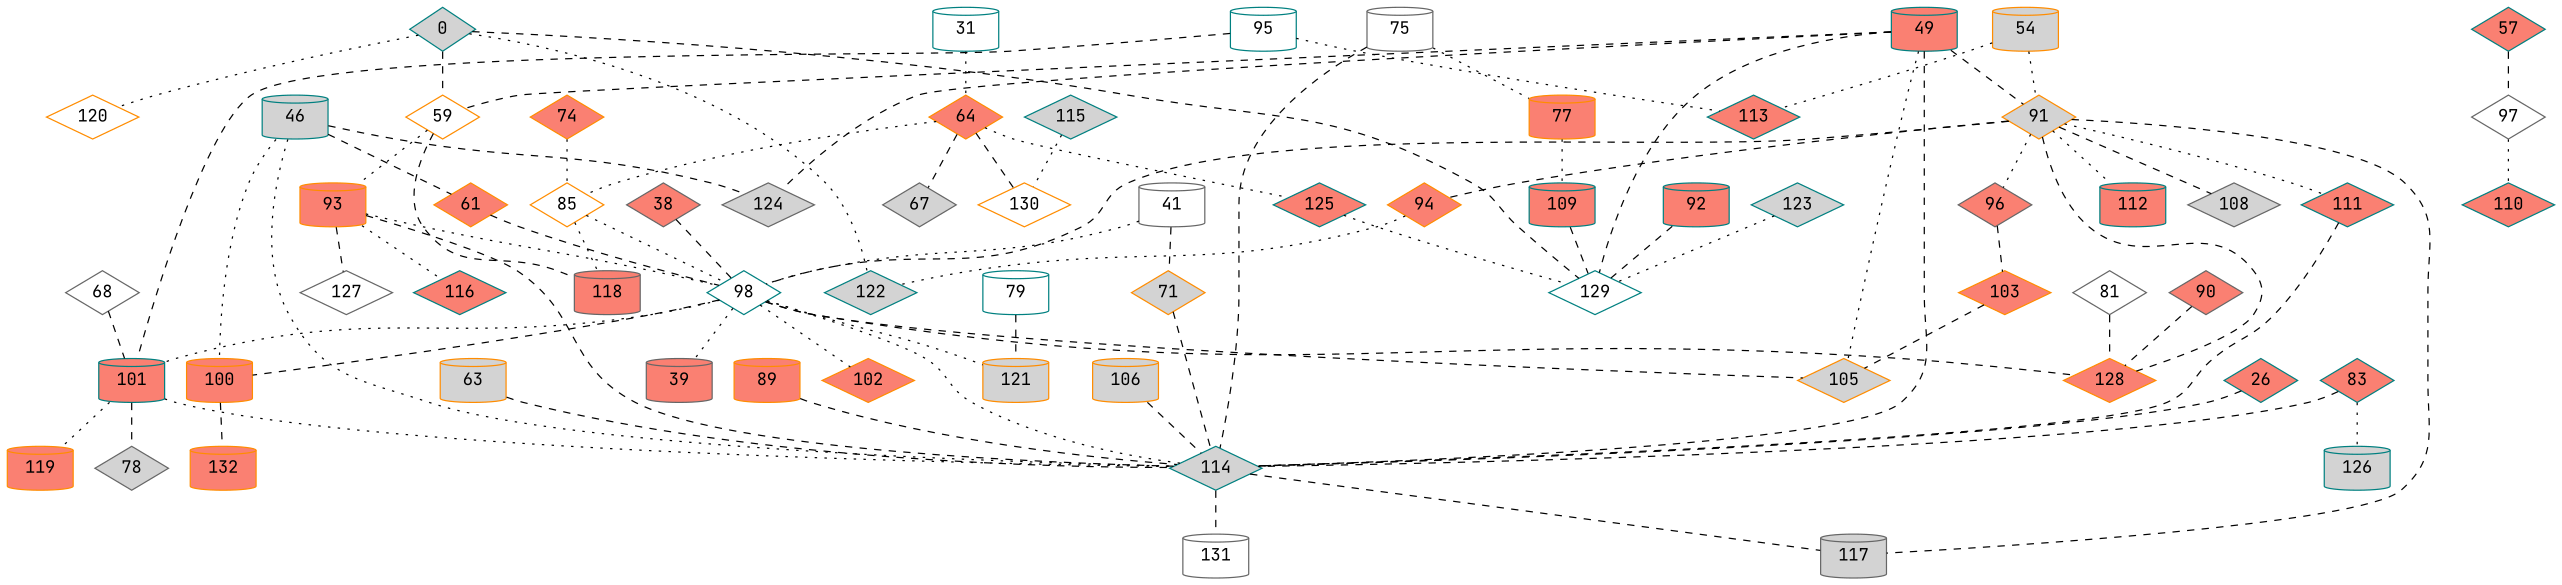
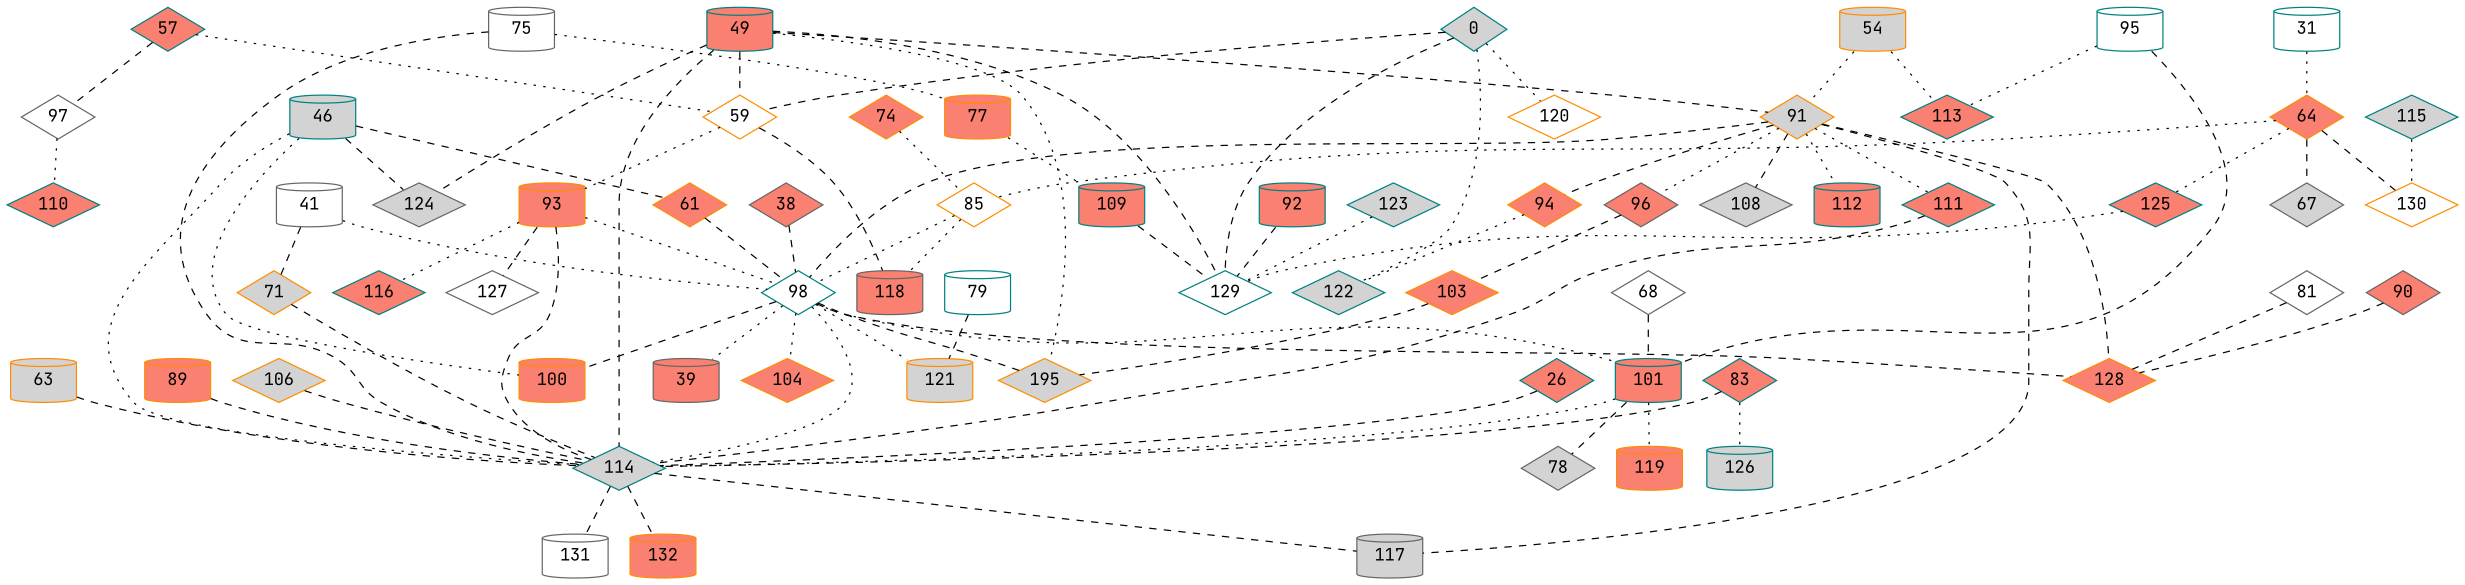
none -> (454, 73)
(868, 380) -> (787, 380)
(1126, 380) -> (279, 380)
(1844, 380) -> (1045, 380)
(221, 424) -> (640, 510)
